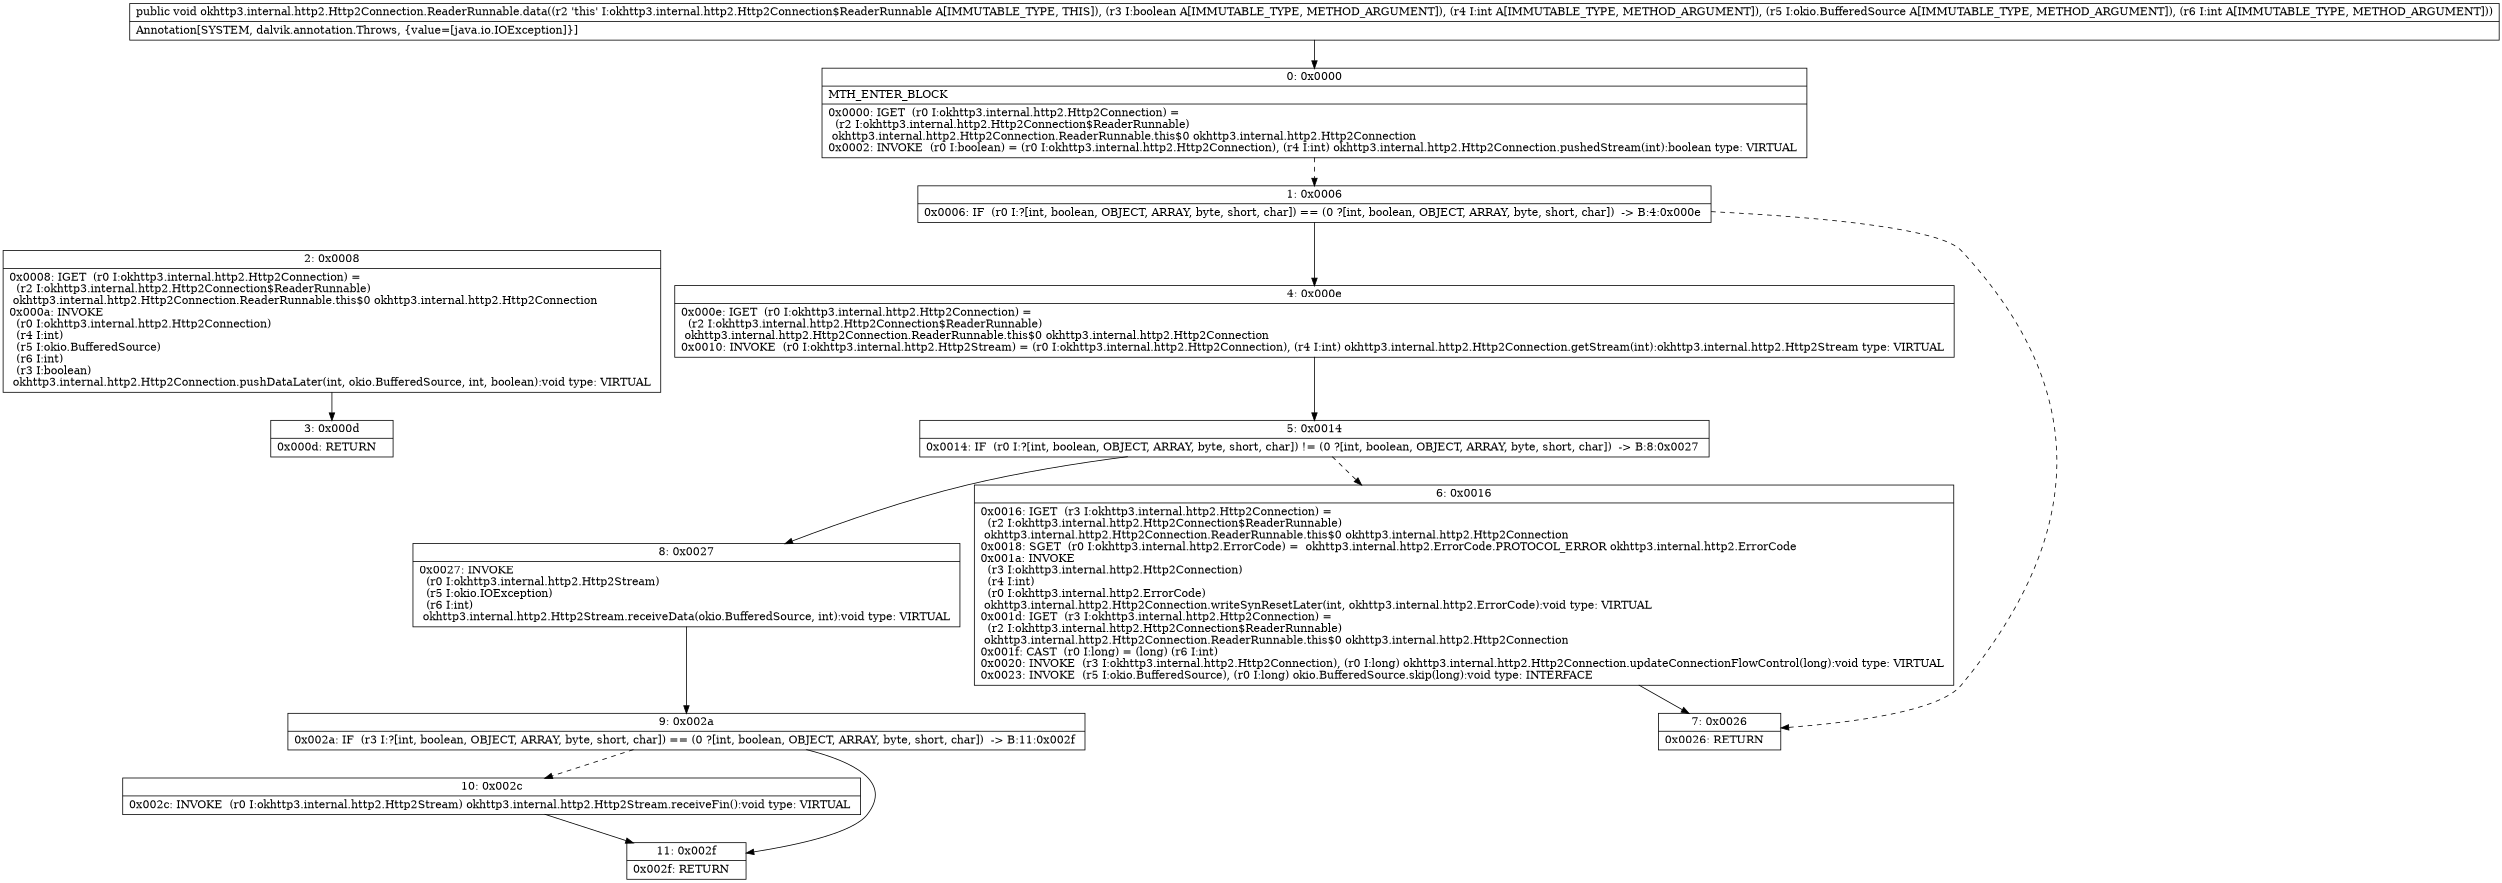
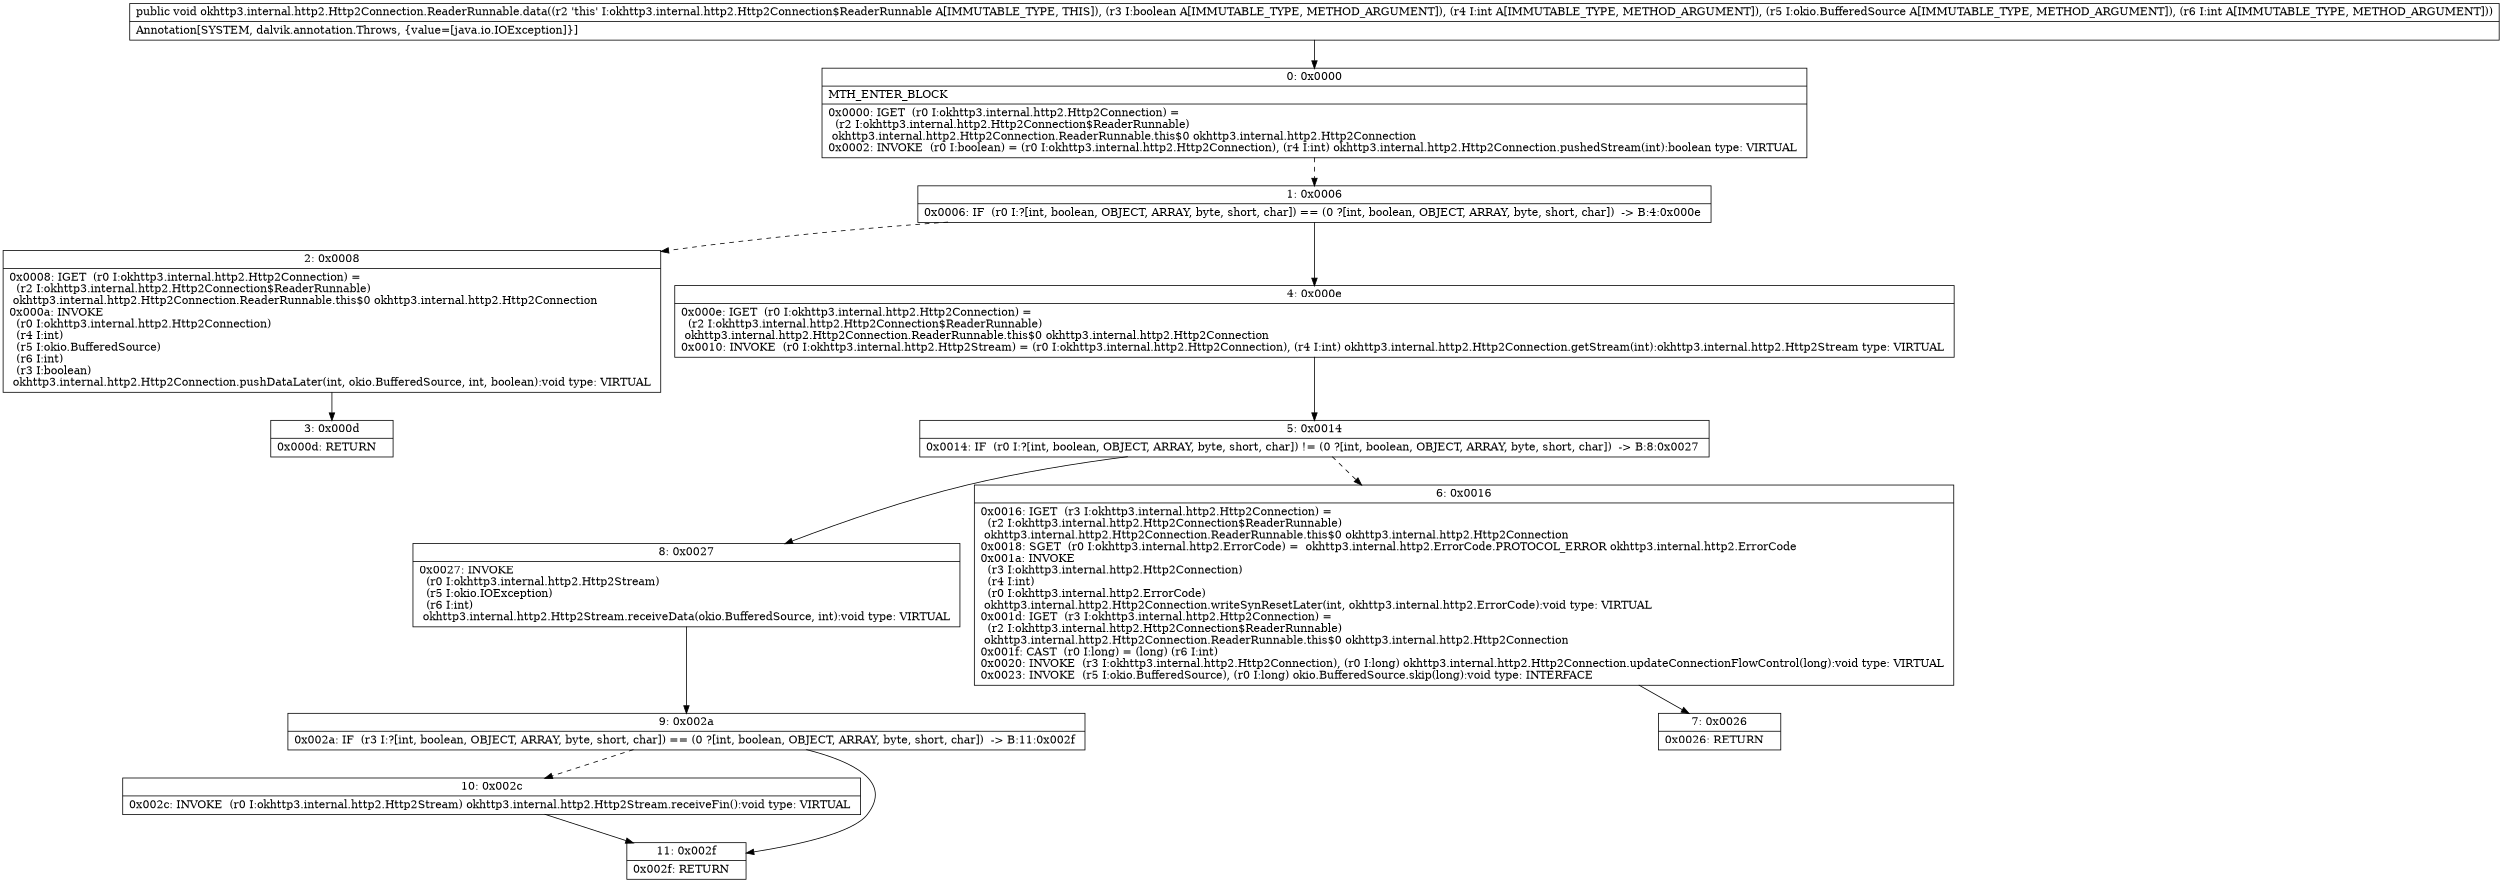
(2053, 430) -> (808, 234)
